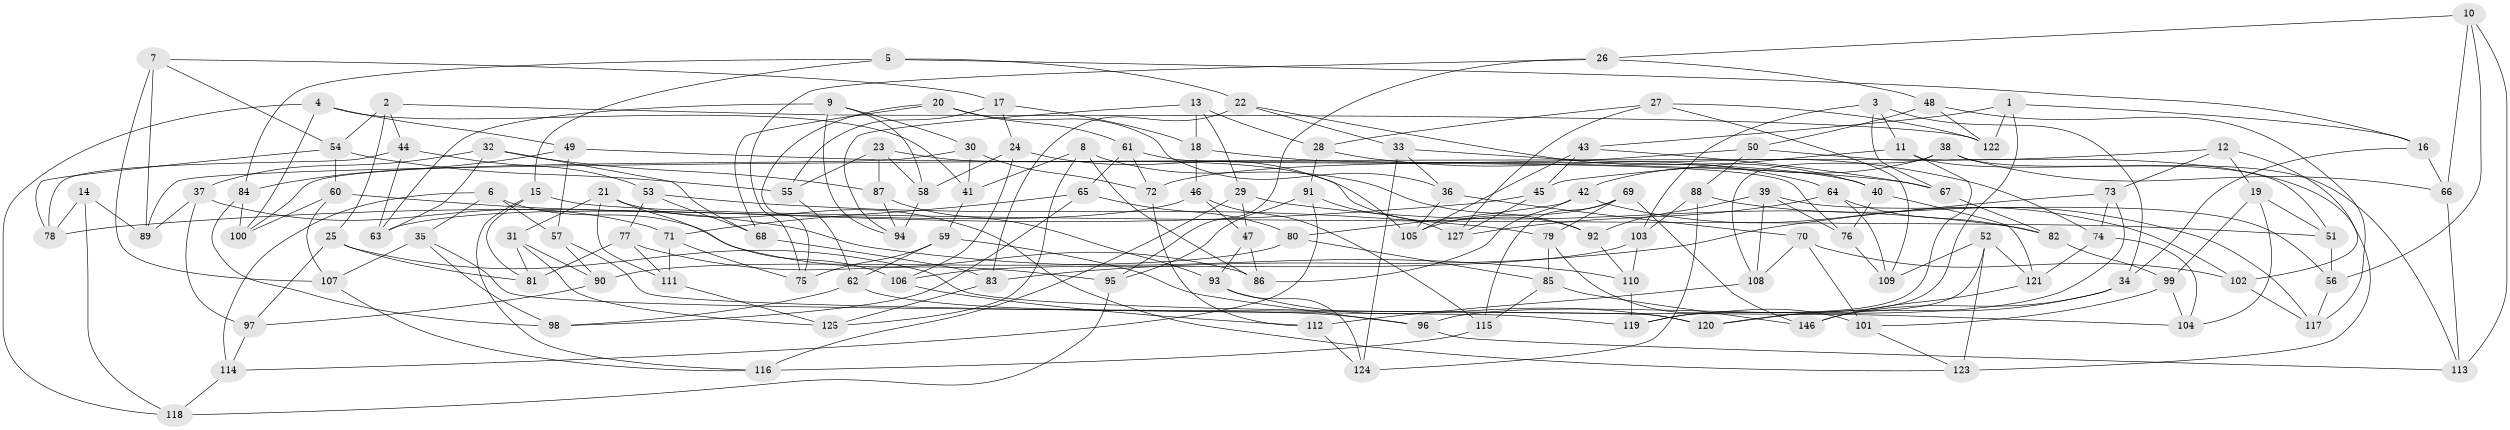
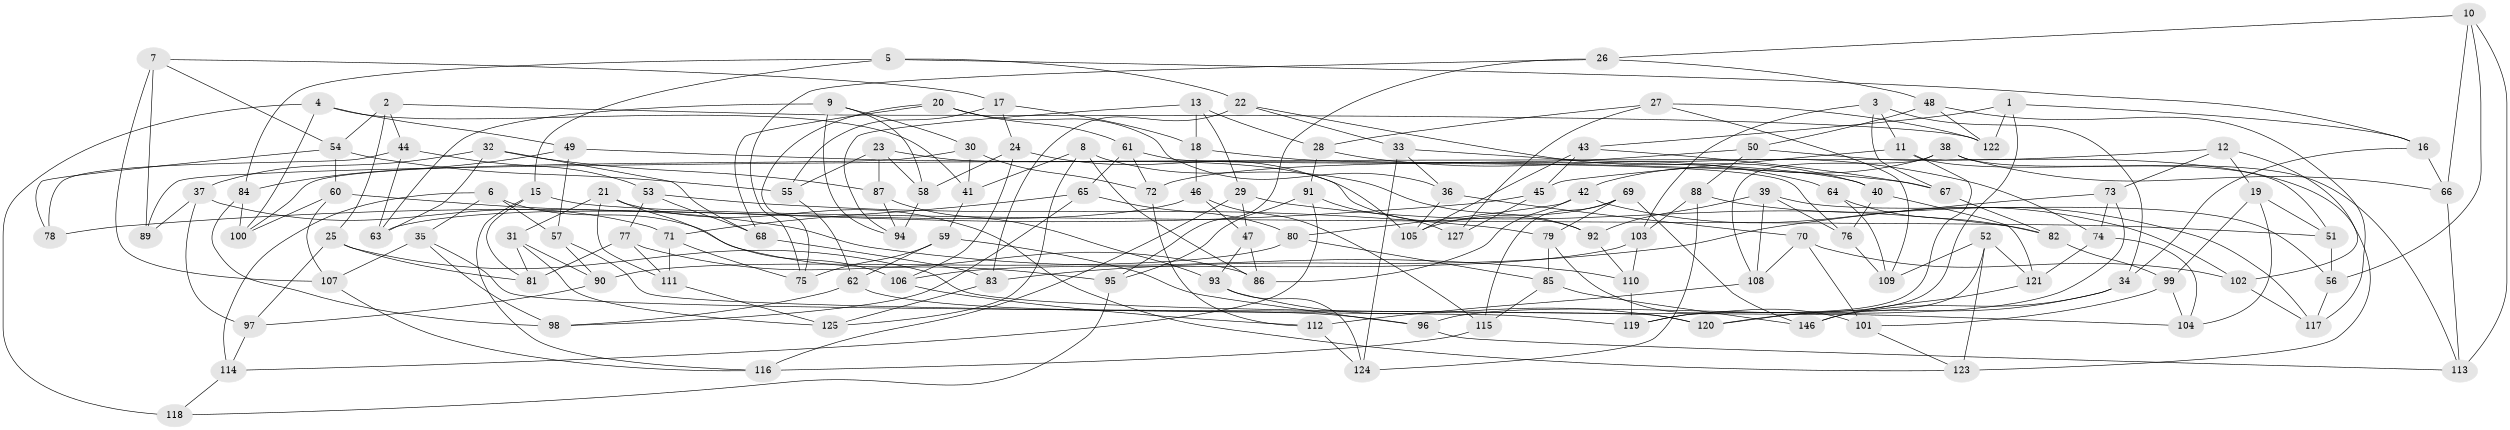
(84, 193) -> none
(1645, 217) -> none
